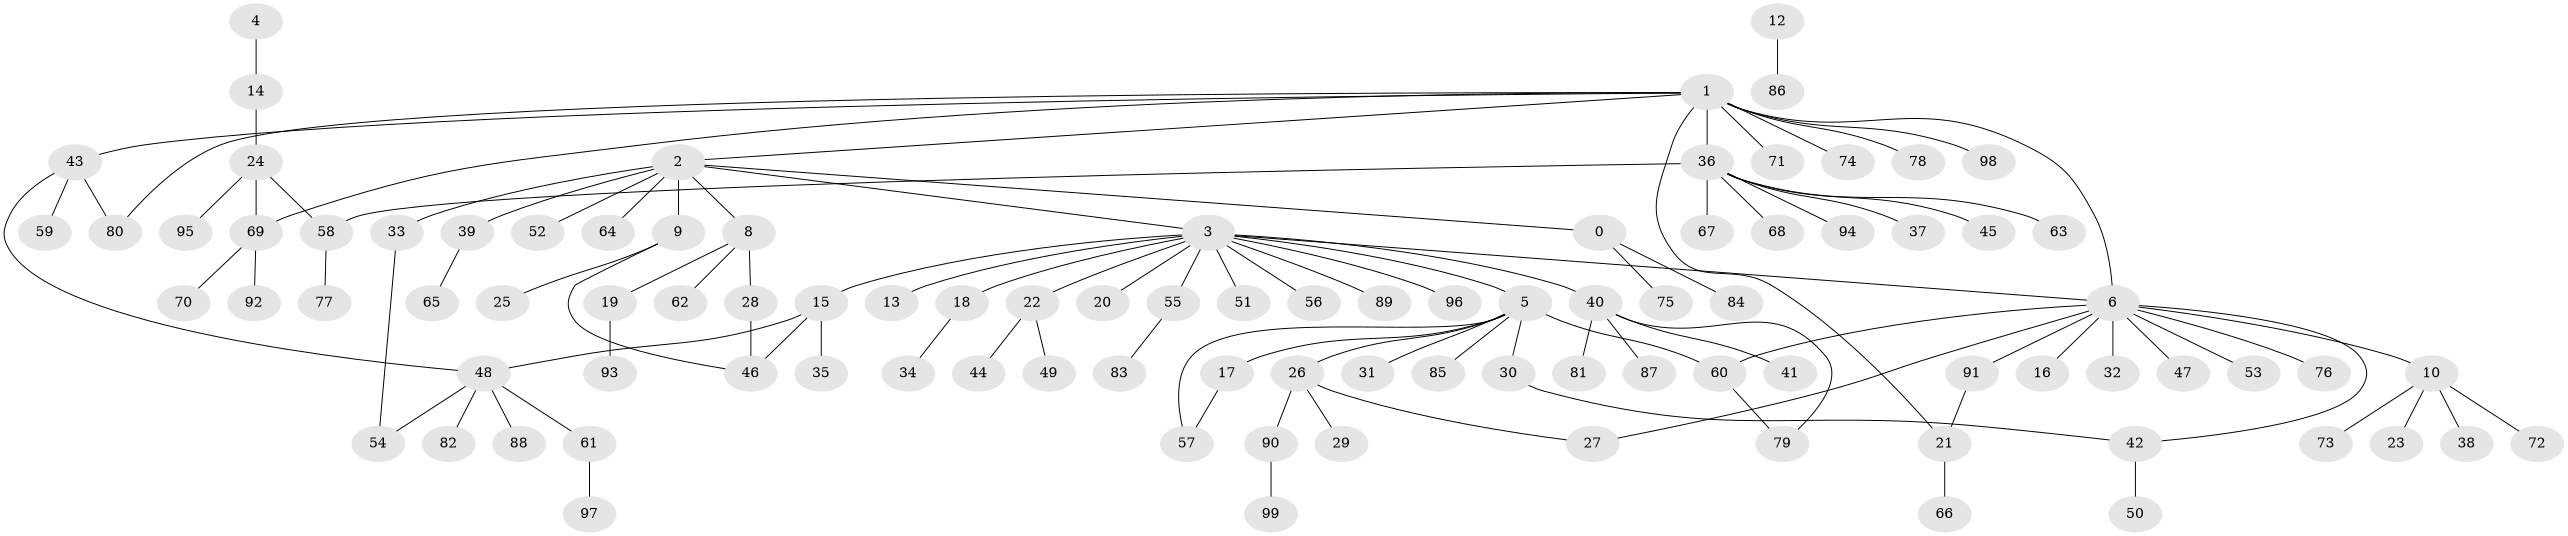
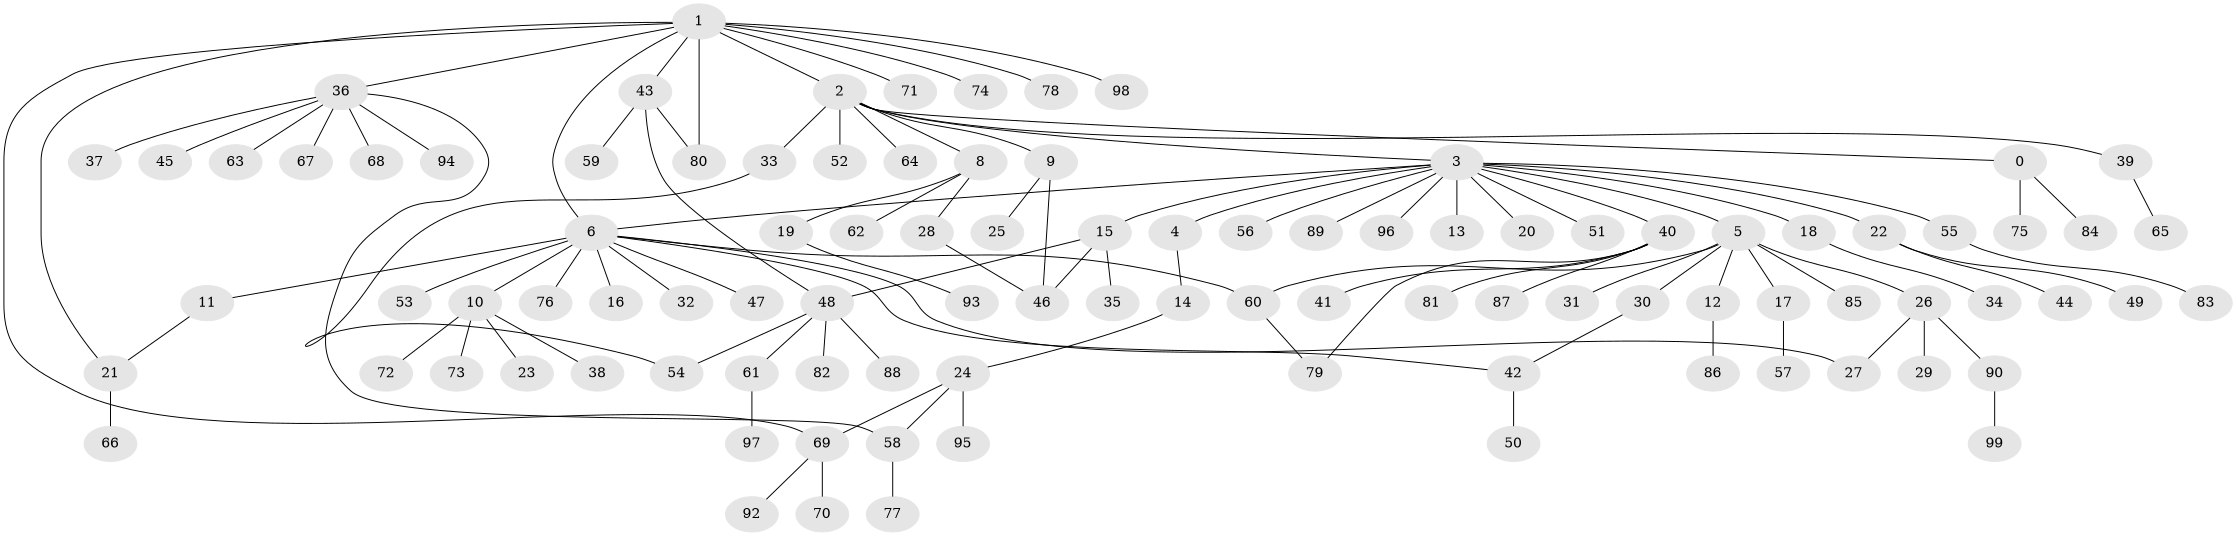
none -> (1312, 188)
(1310, 328) -> (1726, 268)
(1972, 374) -> (207, 303)
